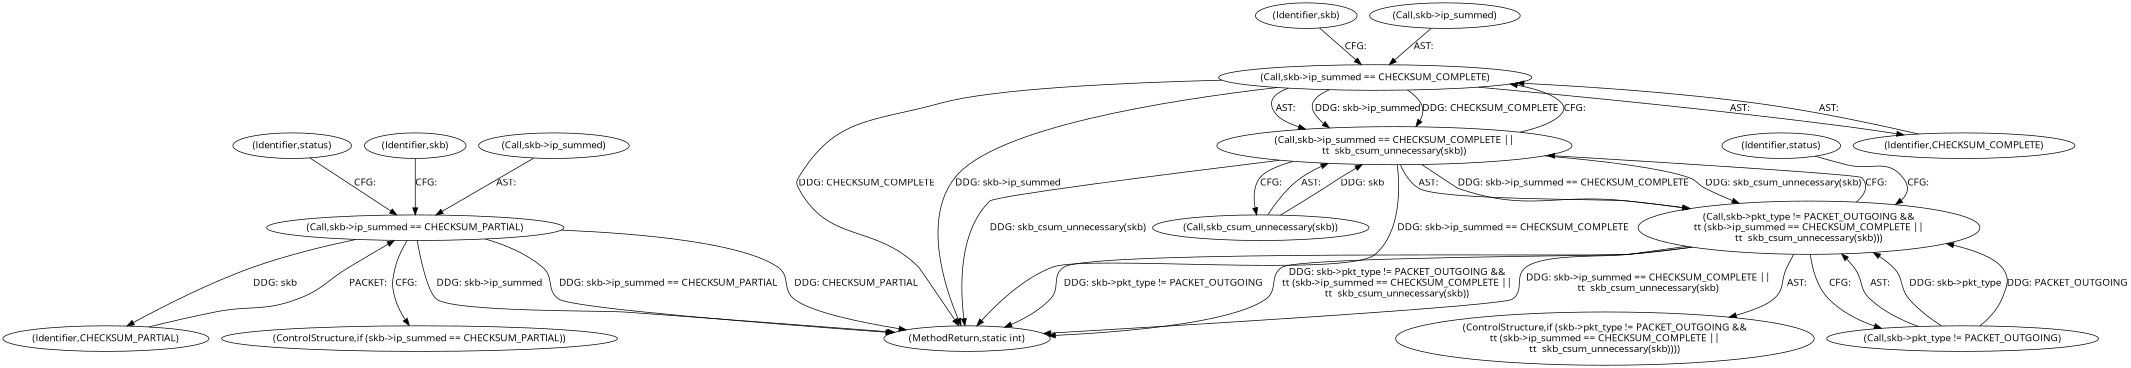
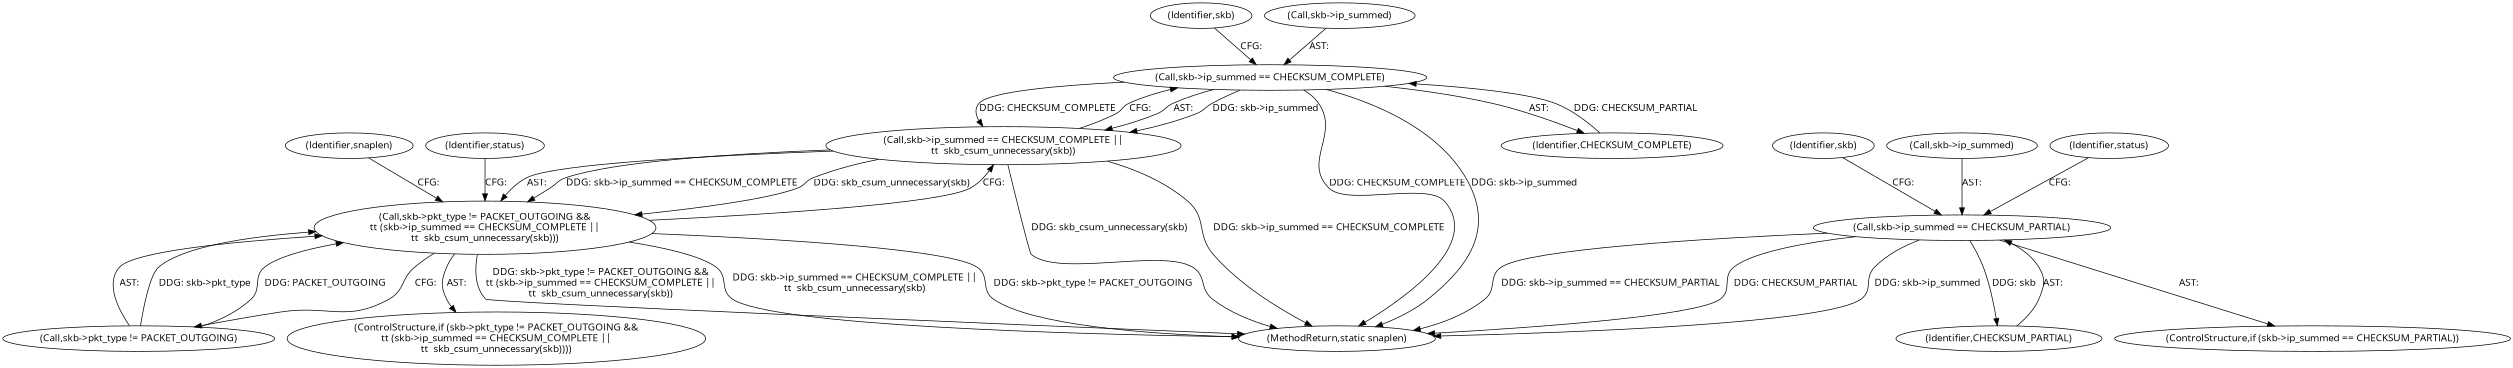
(1830, 108) -> (1636, 108)
none -> (349, 146)
(1261, 228) -> none
(370, 283) -> (2054, 283)
(408, 283) -> (2190, 283)
(967, 339) -> (1337, 339)
